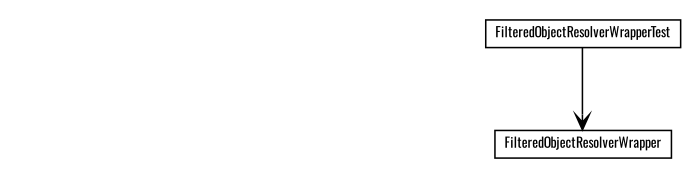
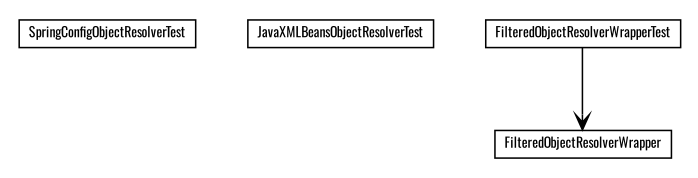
none -> (107, 34)
none -> (340, 34)
